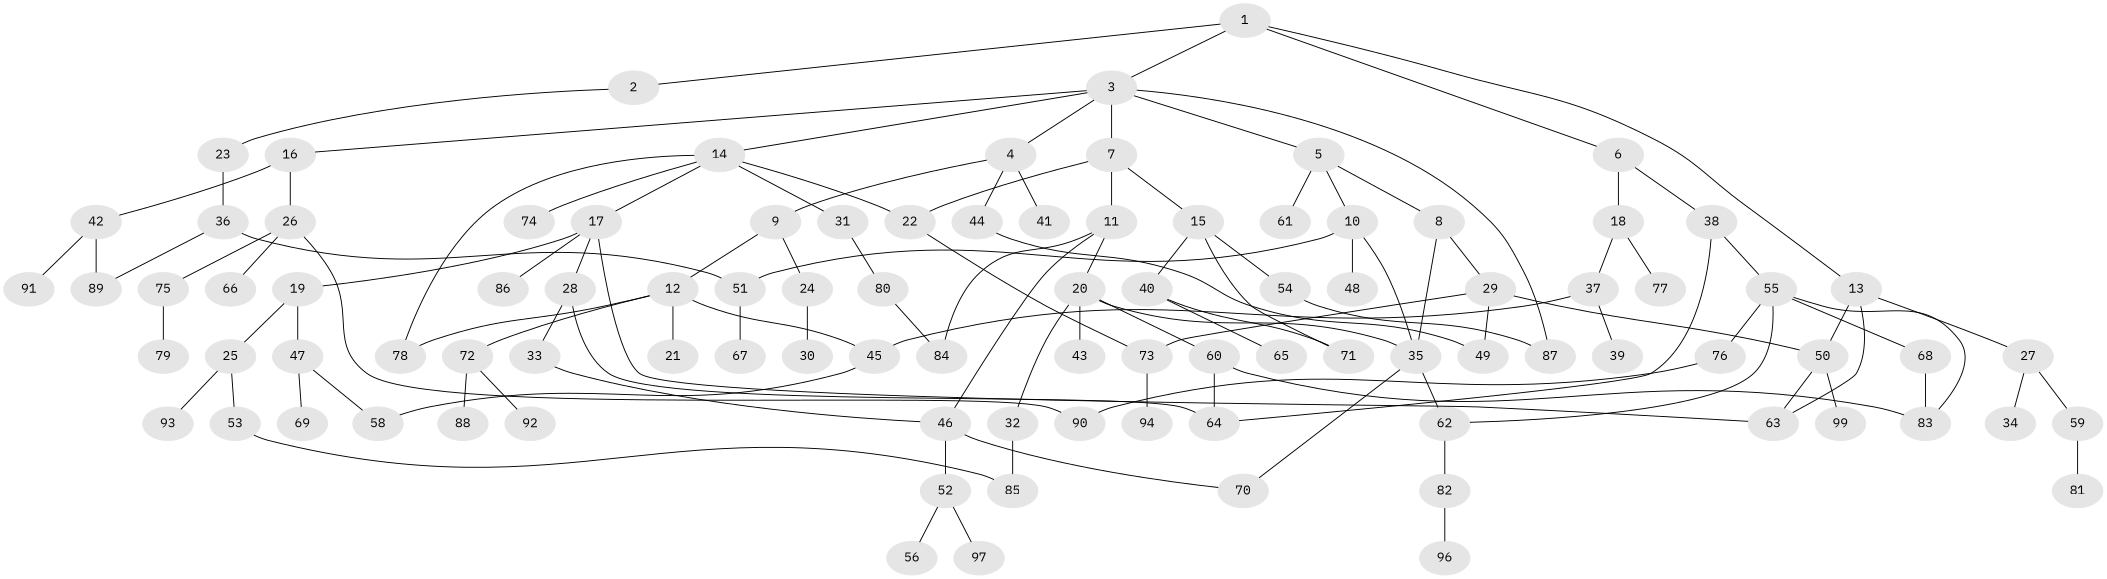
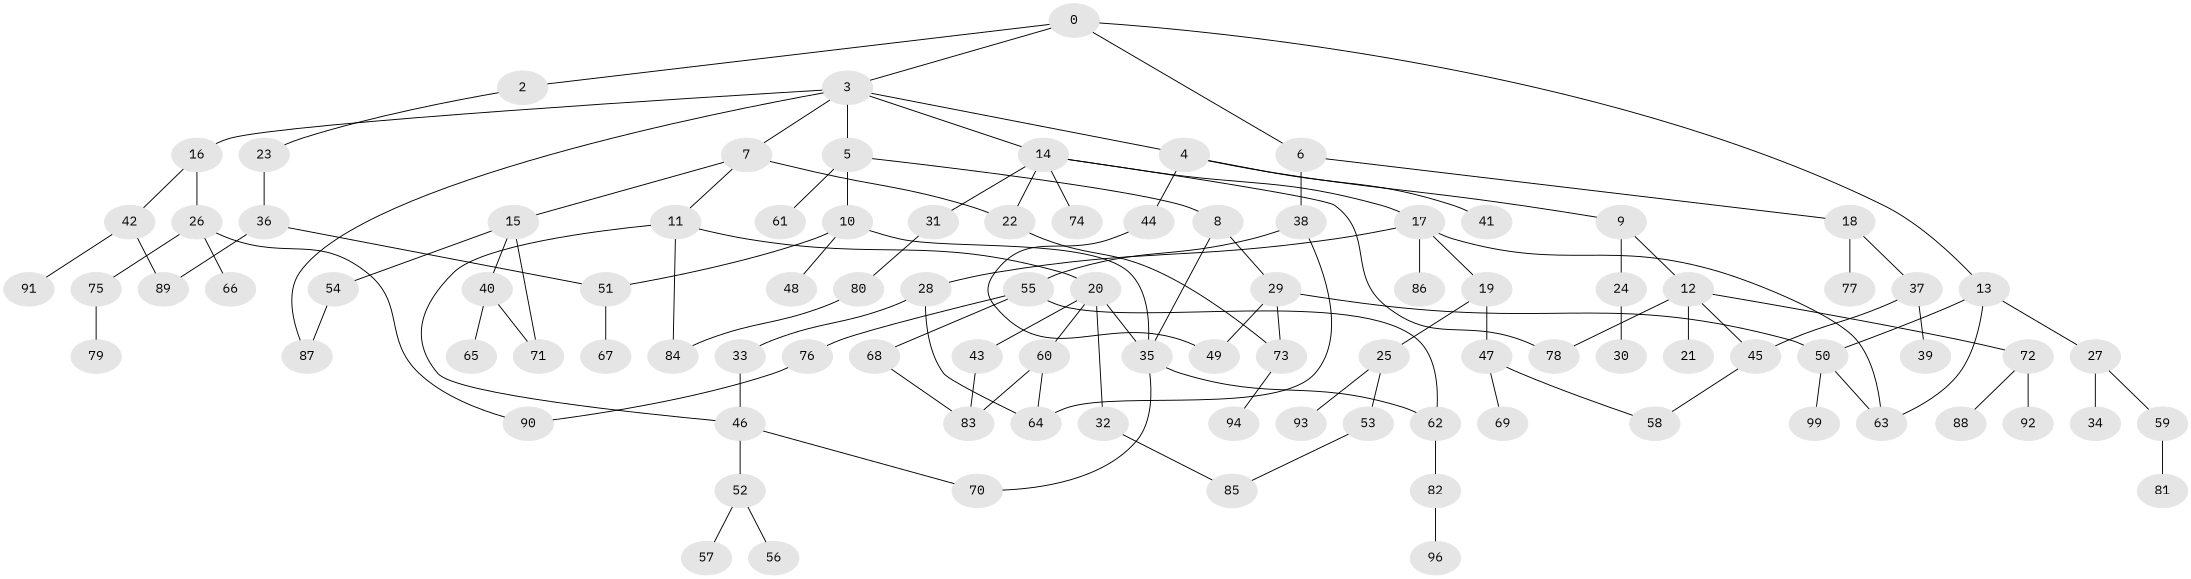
(1245, 21) -> (1074, 21)
(1894, 311) -> (974, 385)
(979, 558) -> (707, 558)
